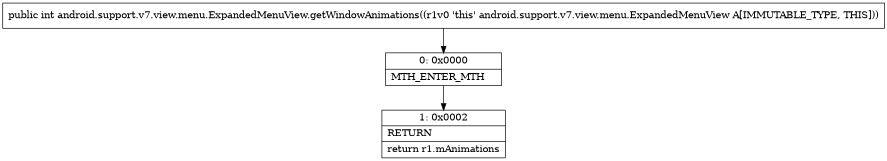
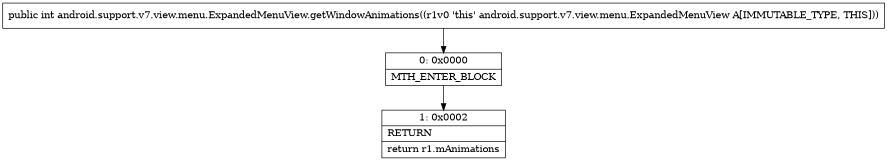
(438, 77) -> (444, 77)
